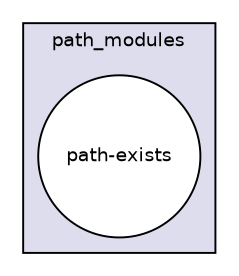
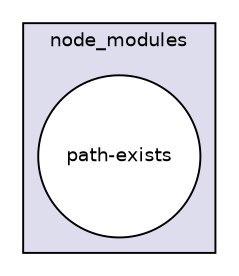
(119, 42) -> (119, 42)
